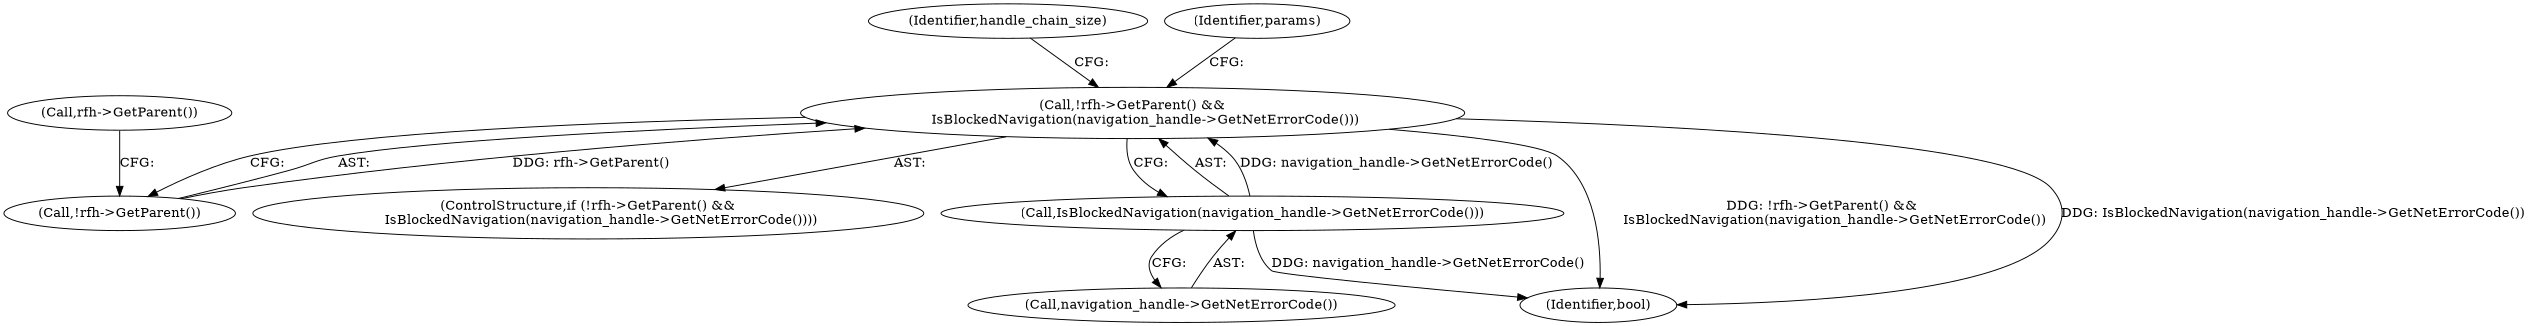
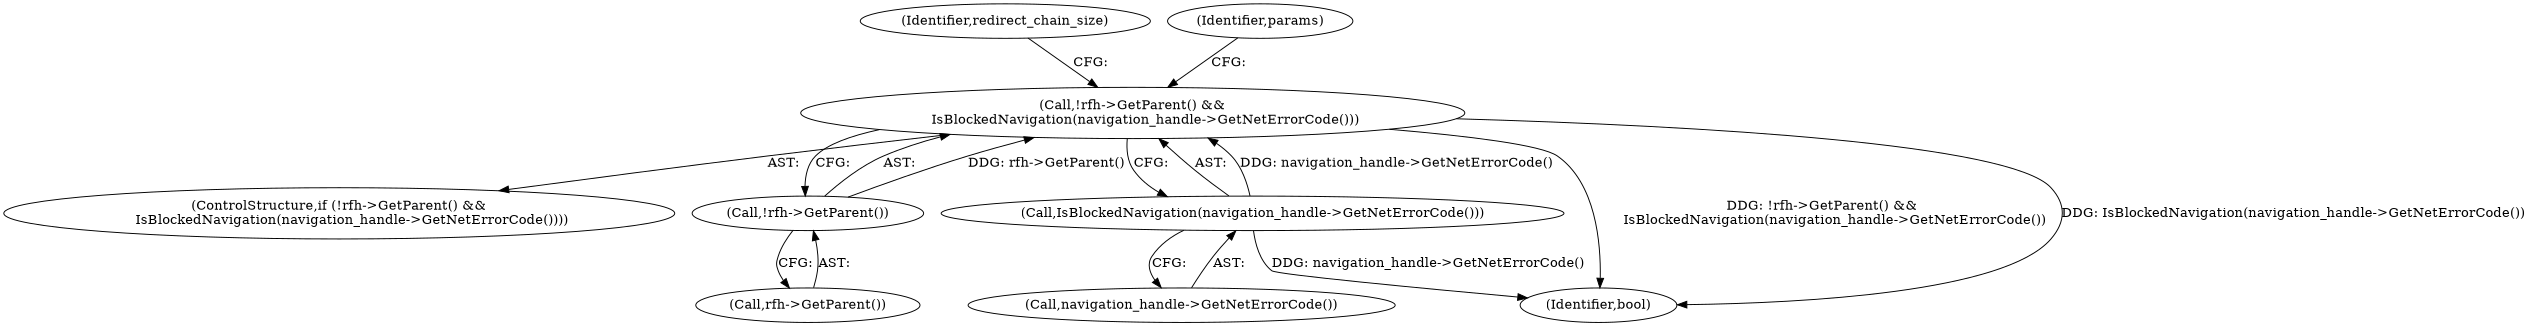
(1008, 21) -> (1005, 21)
(139, 163) -> (837, 264)
none -> (779, 254)
